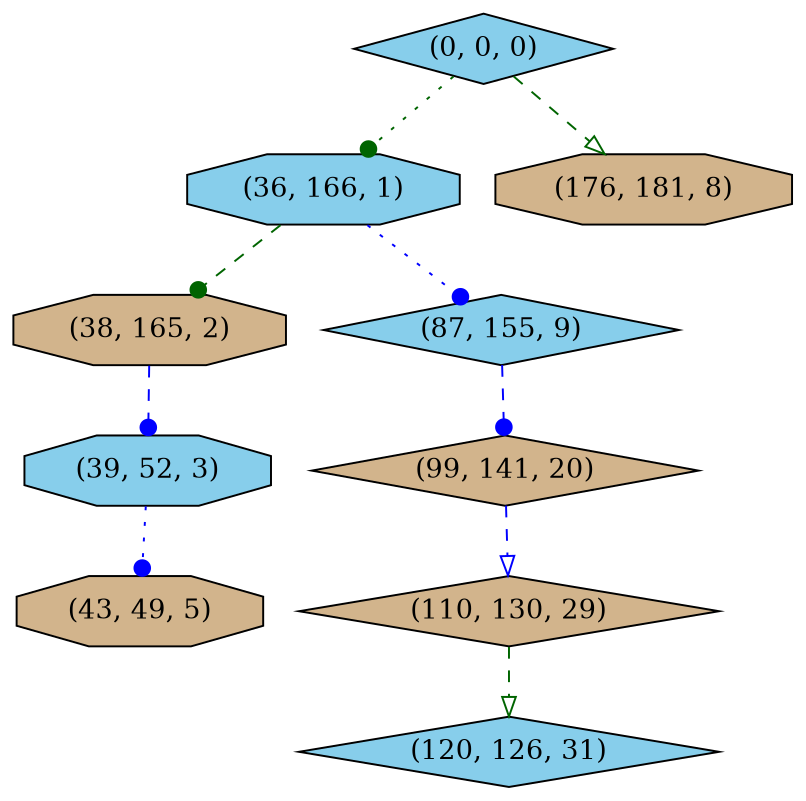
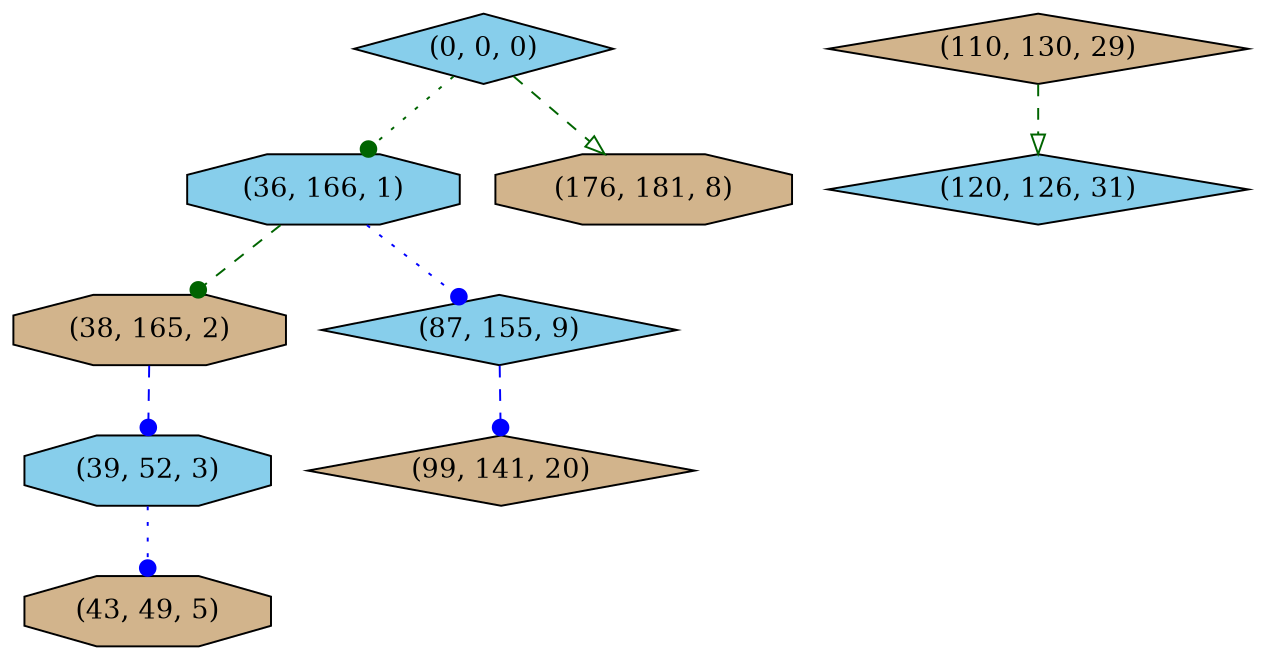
(507, 531) -> none
